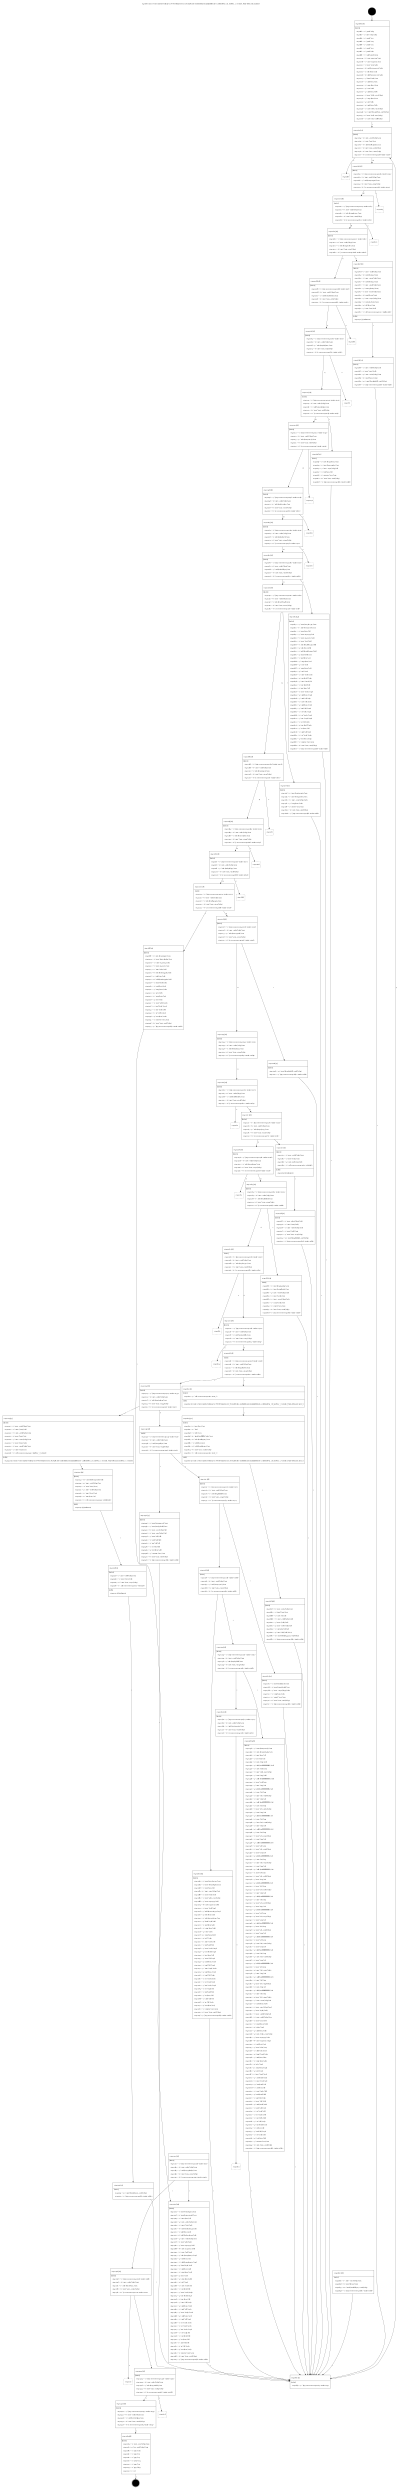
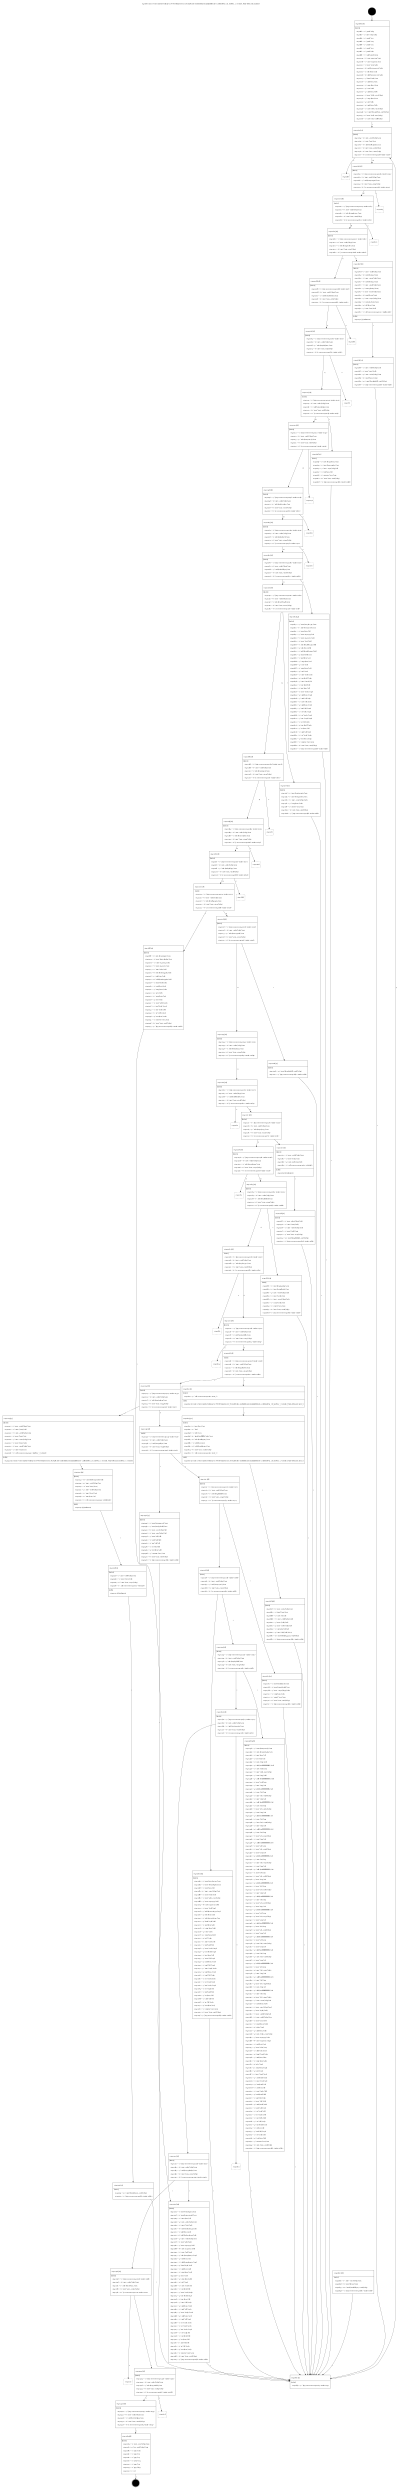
none -> (178, 1930)
